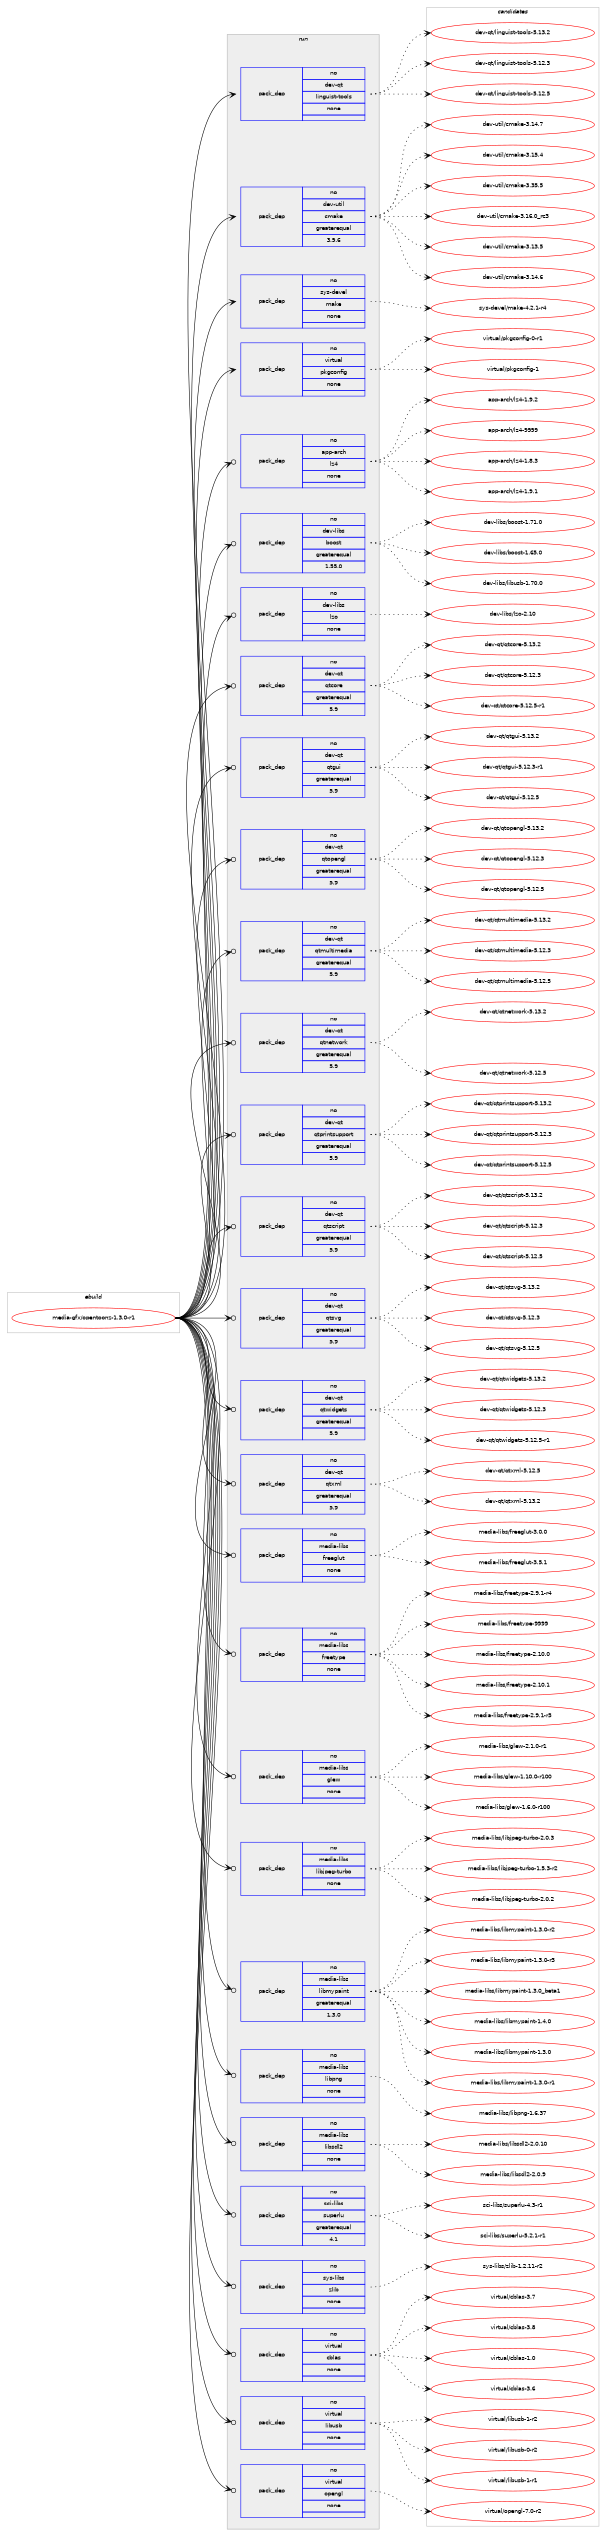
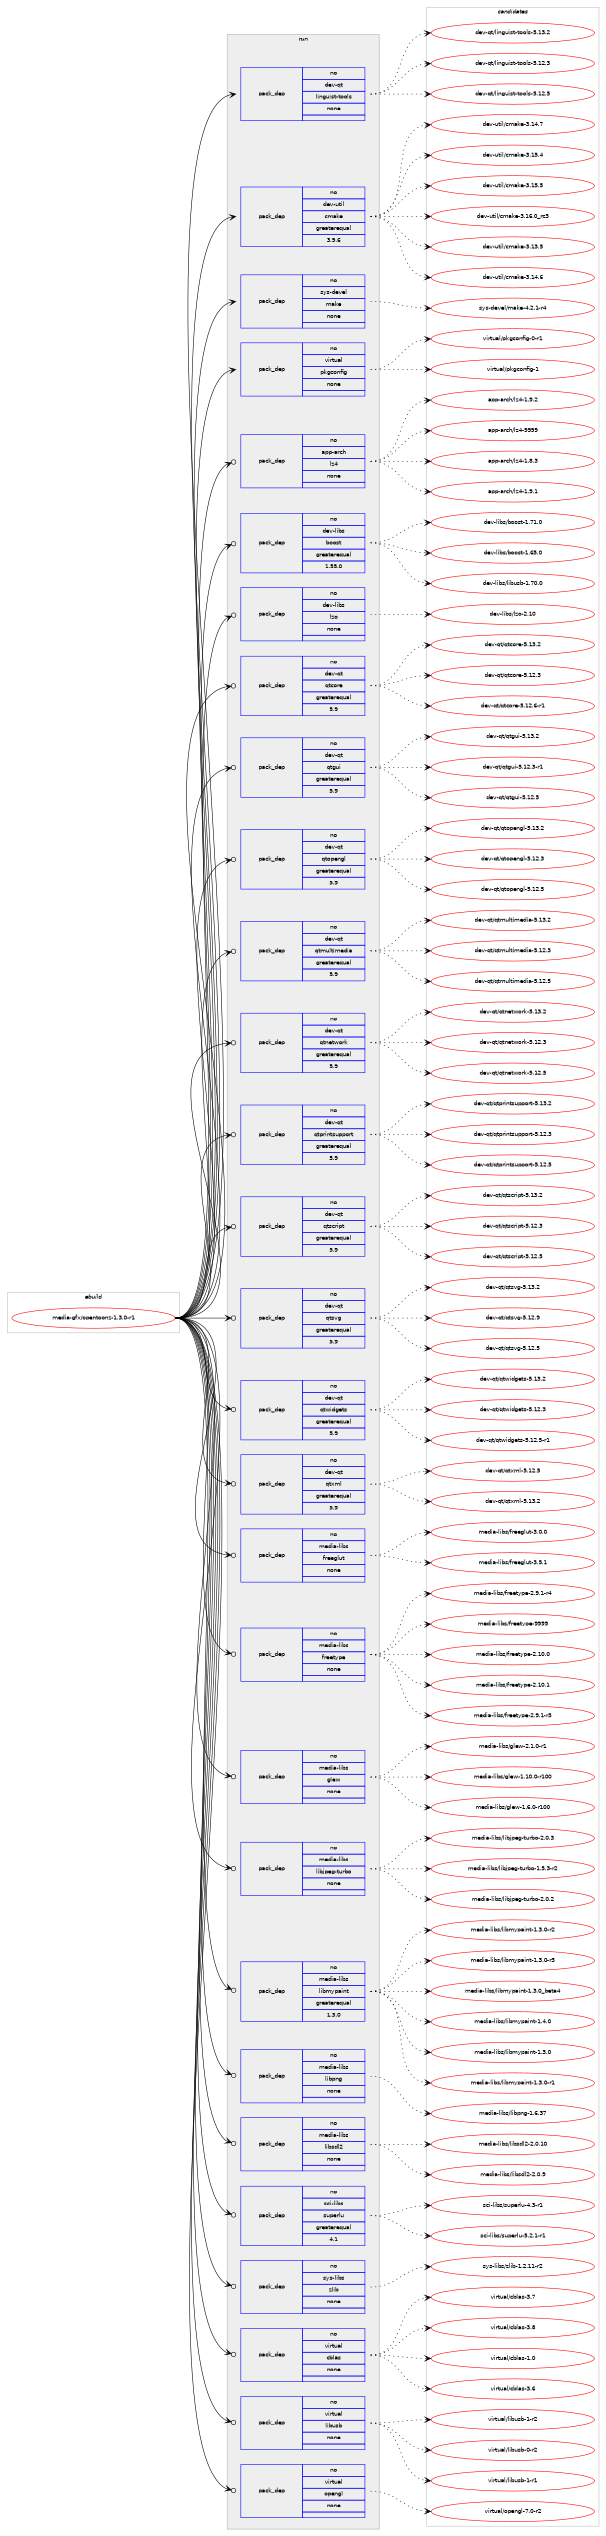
(513, 186) -> (513, 186)
(513, 706) -> (513, 706)
none -> (513, 1043)
(513, 1318) -> (513, 1318)
(513, 1991) -> (513, 1991)
